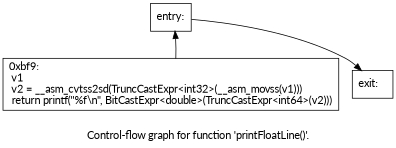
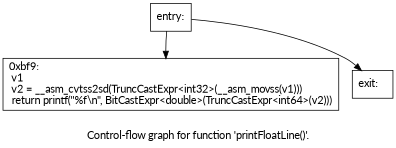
(176, 49) -> (166, 41)
